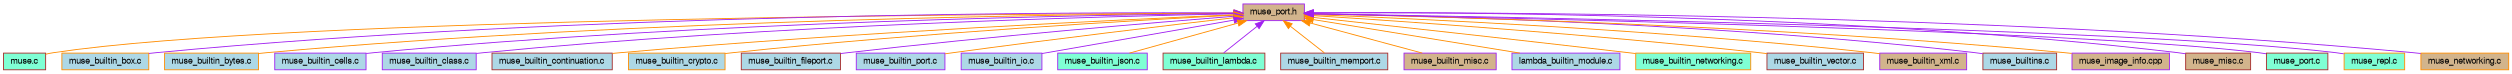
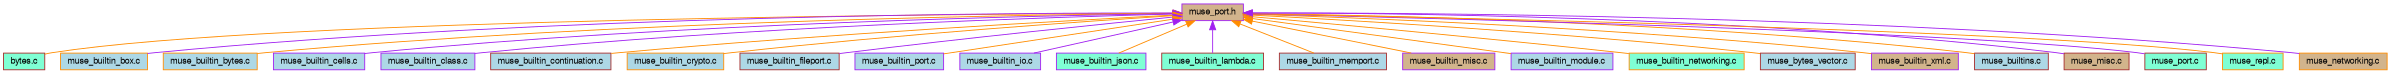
(1649, 26) -> (1794, 37)
(1829, 26) -> (1738, 26)
(25, 61) -> (24, 61)
(1566, 61) -> (1562, 61)
(1815, 61) -> (1808, 61)
(2121, 61) -> none
